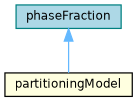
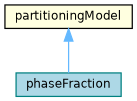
(69, 57) -> (69, 57)
